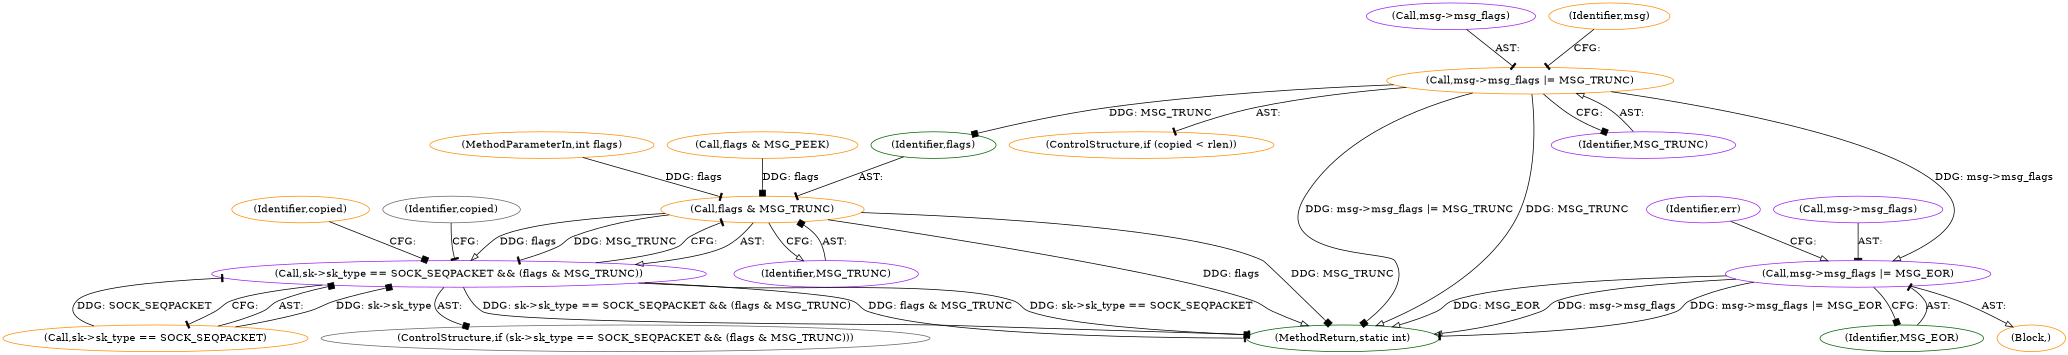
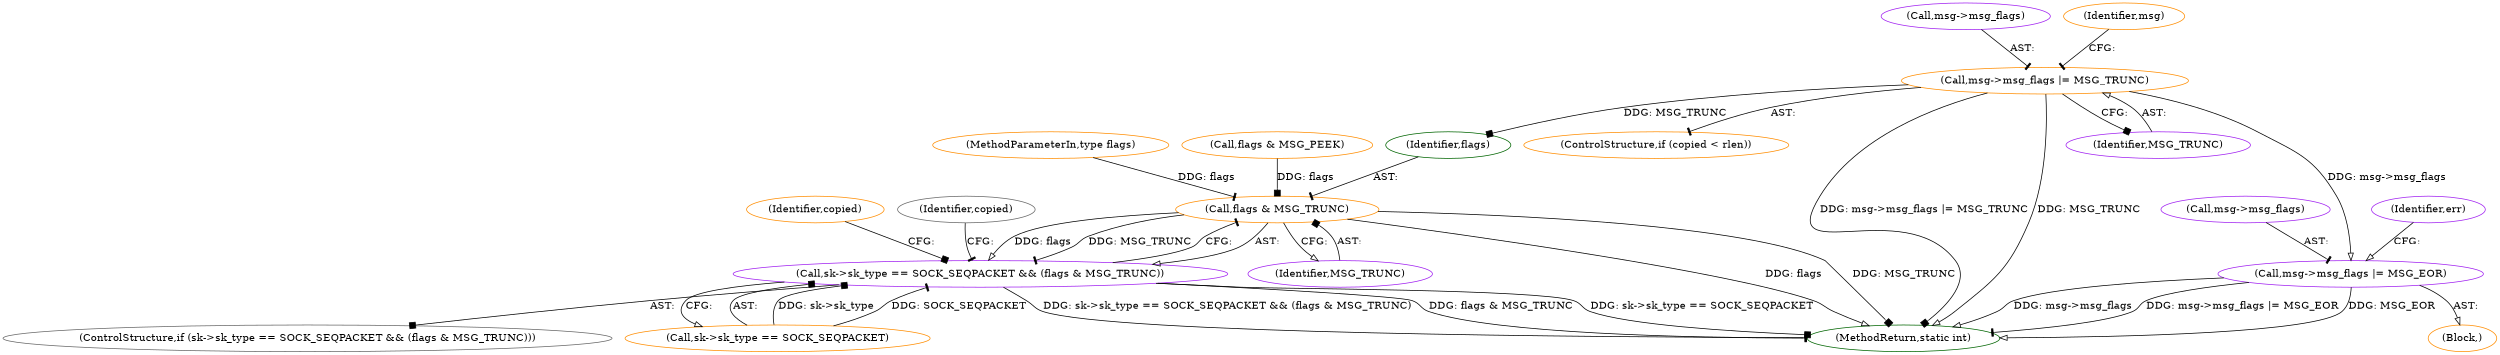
(542, 145) -> (1051, 145)
(253, 295) -> (718, 290)
(1902, 338) -> none
